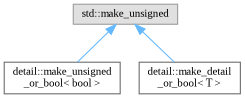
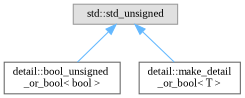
(125, 14) -> (125, 14)
(62, 78) -> (62, 78)
